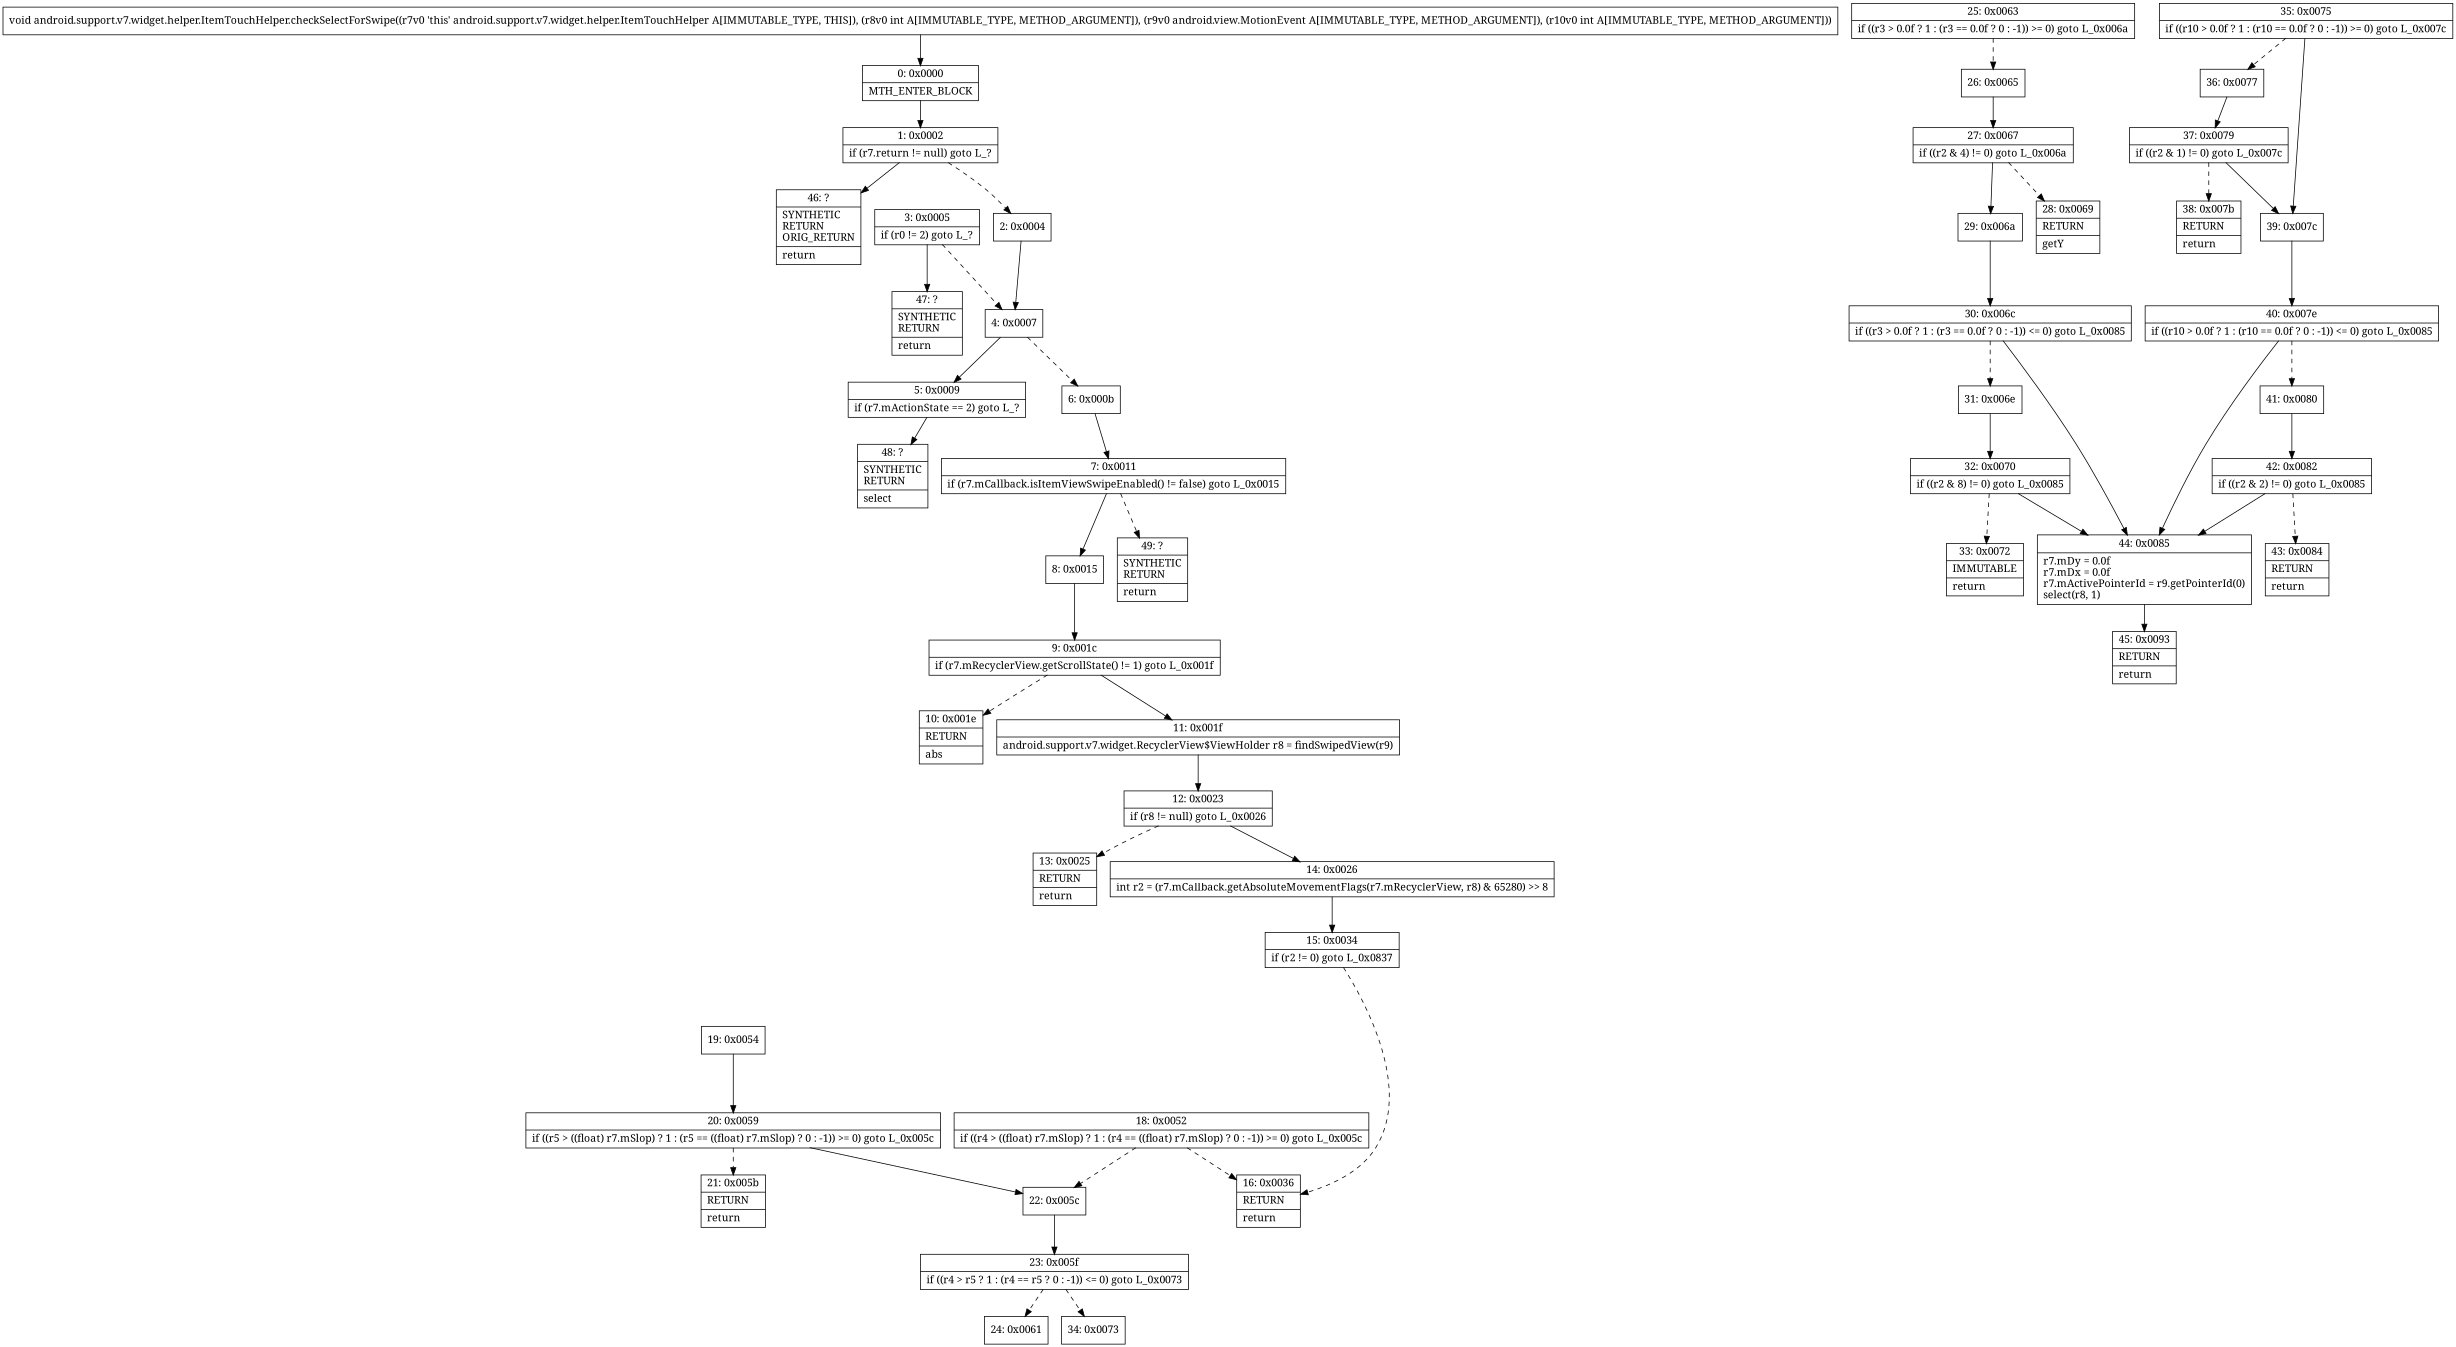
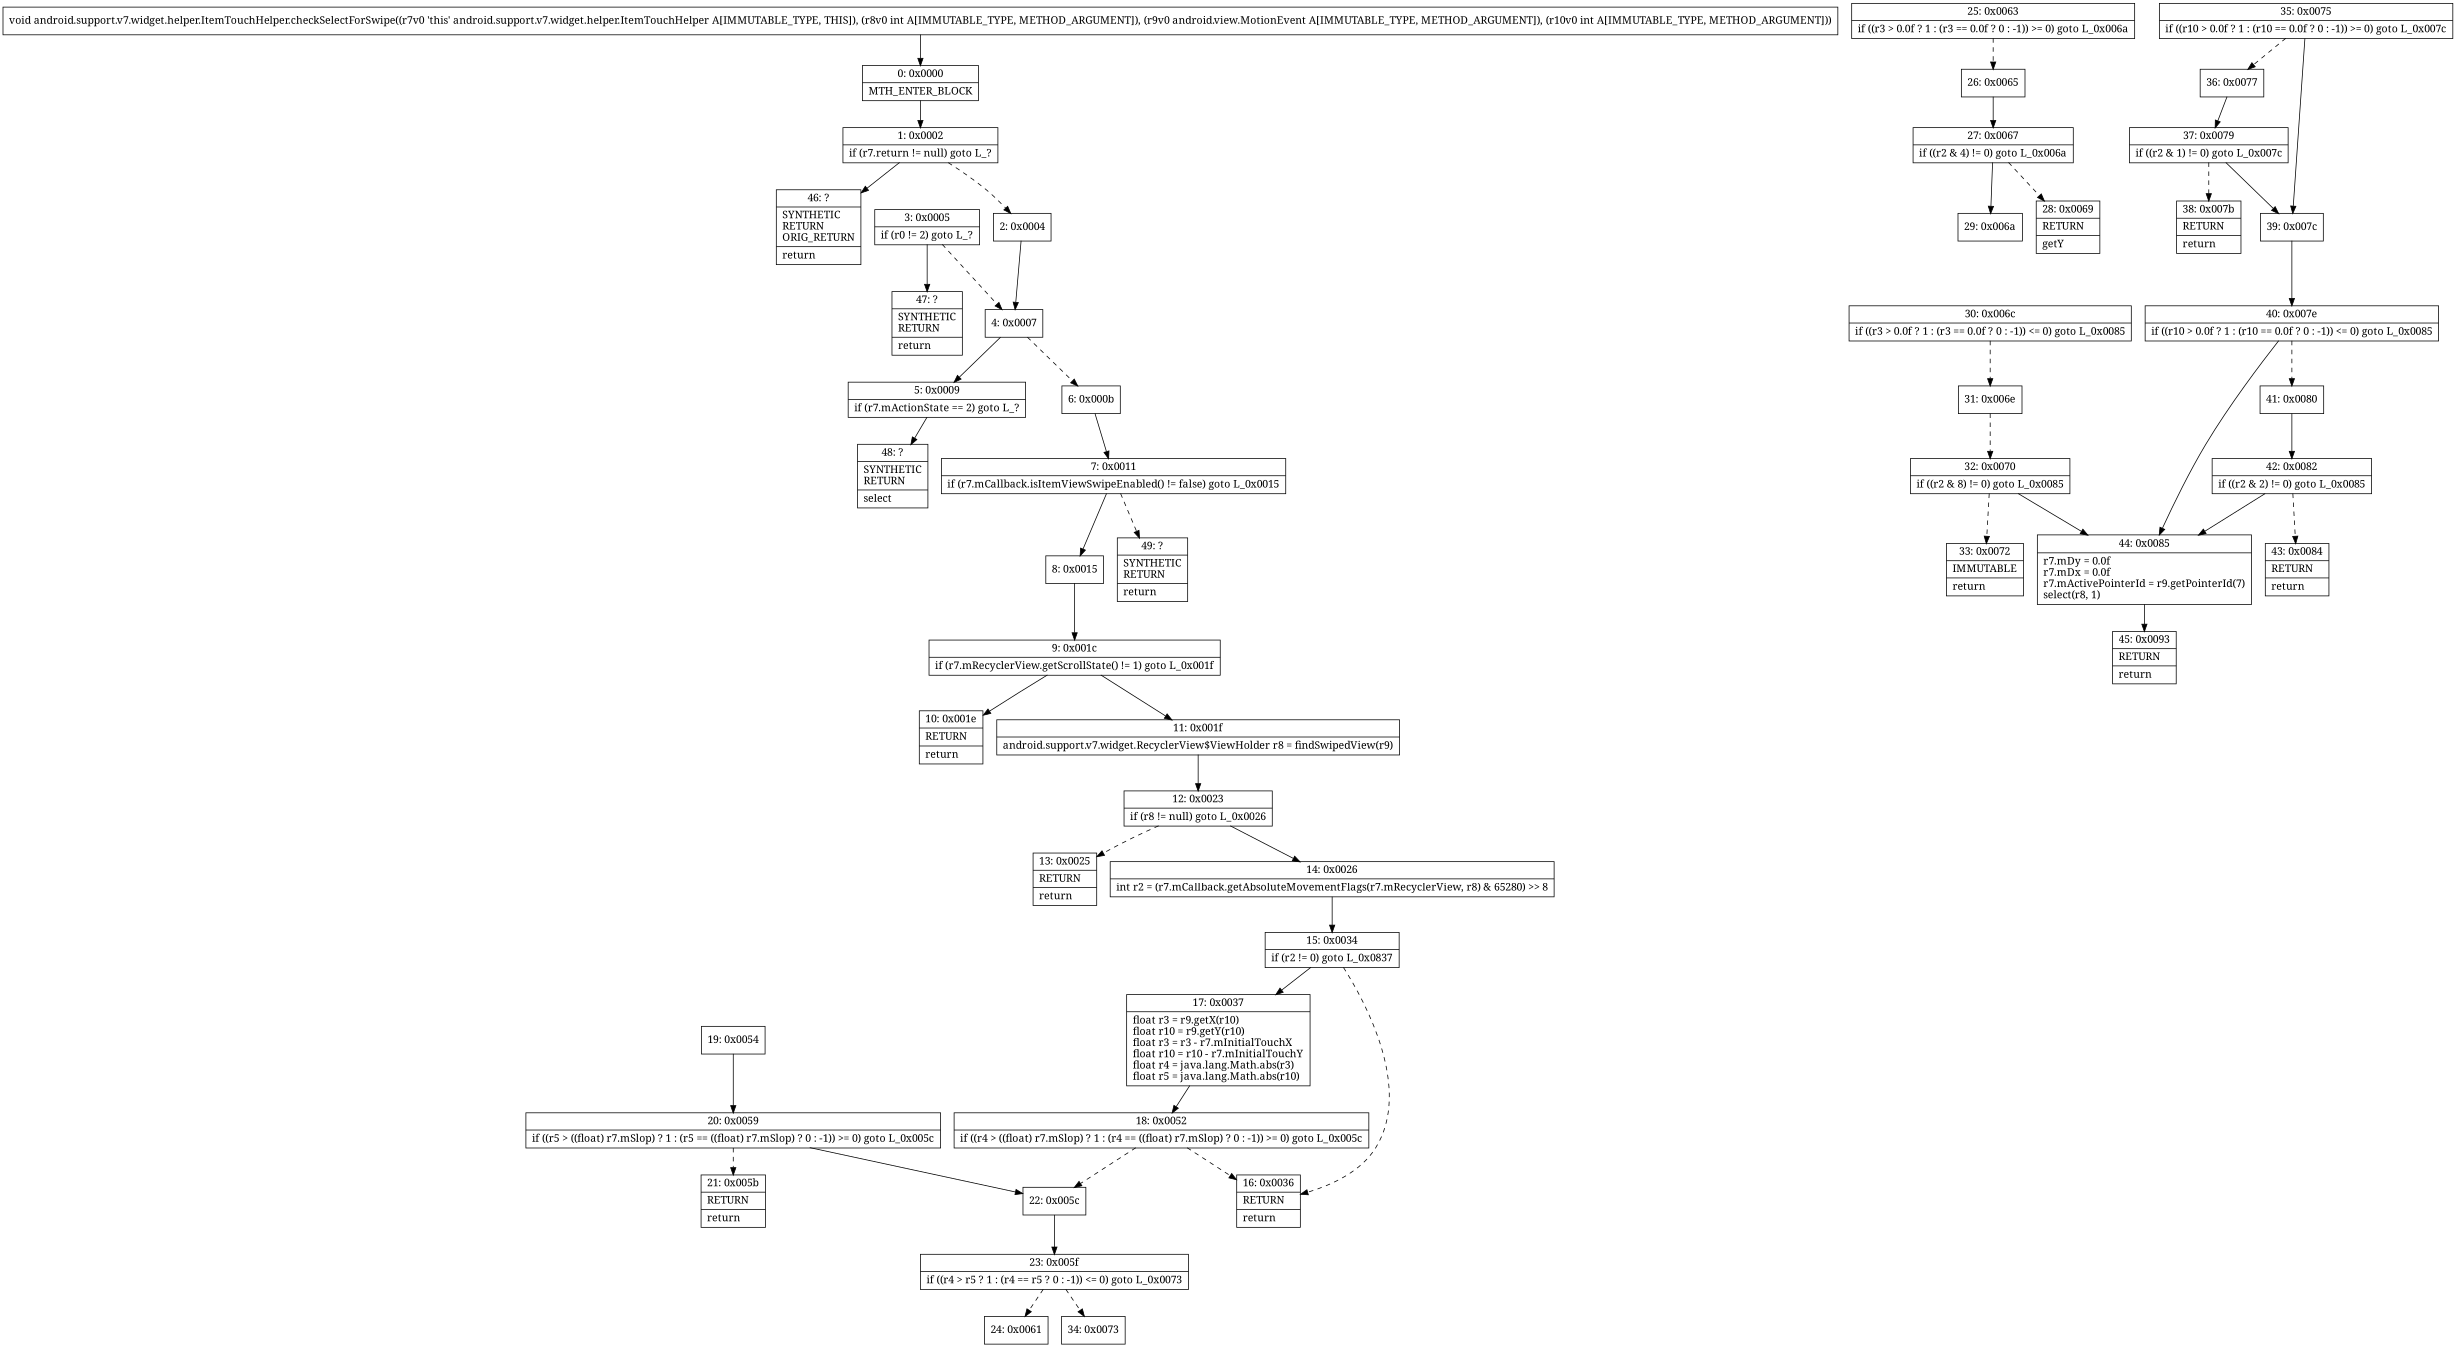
(1990, 270) -> none
(1990, 432) -> (1990, 432)
(2068, 432) -> none
(2144, 584) -> (2144, 584)
(1018, 693) -> (1018, 693)
(934, 755) -> (942, 755)
none -> (1218, 1040)
